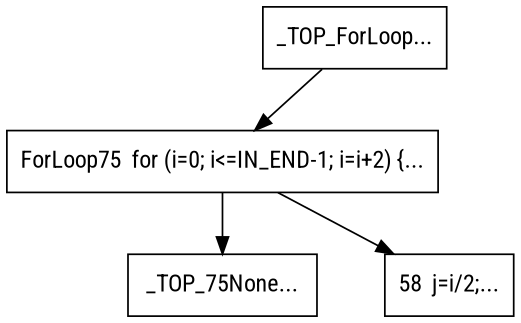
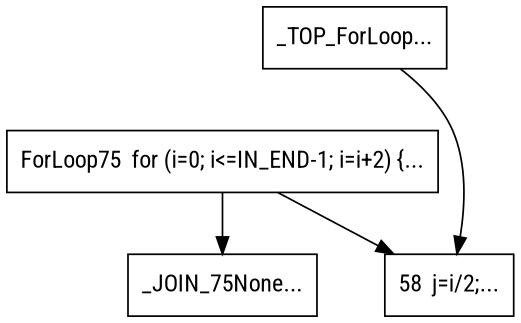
(295, 94) -> (457, 143)
(222, 285) -> (222, 285)
